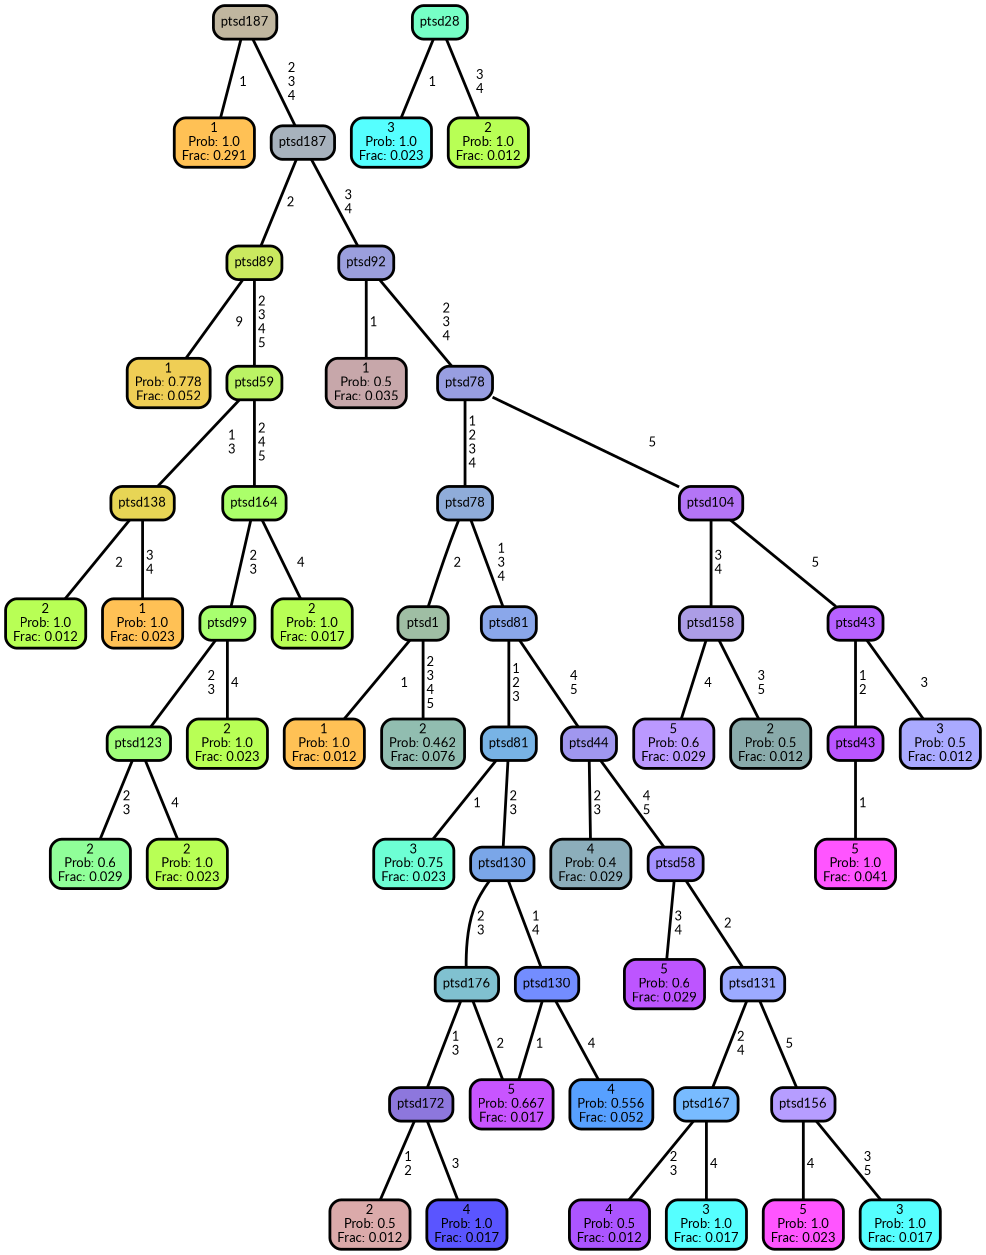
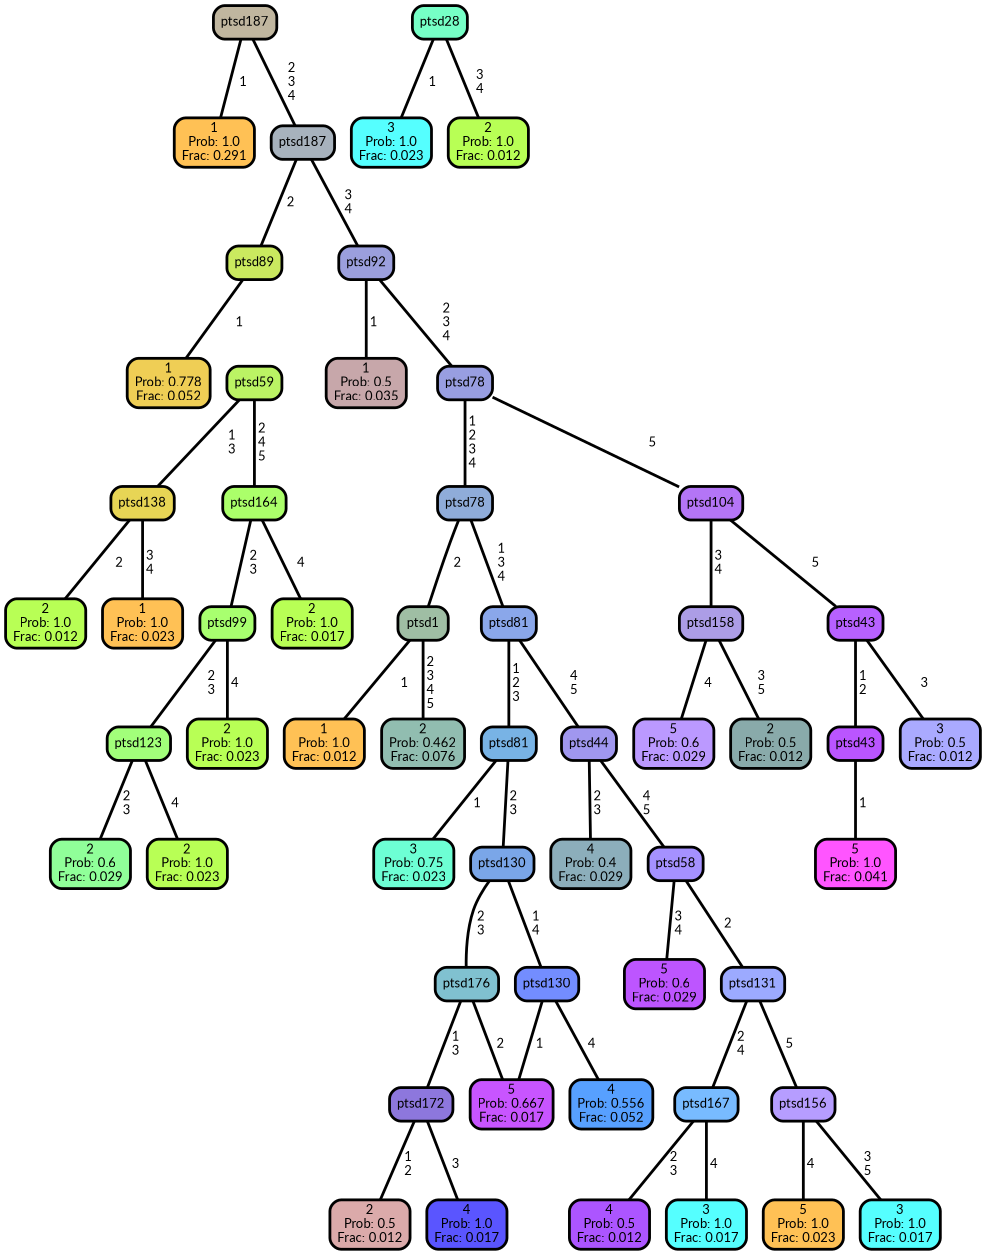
(238, 323) -> (238, 323)
(254, 323) -> none
(803, 1225) -> (803, 1225)
